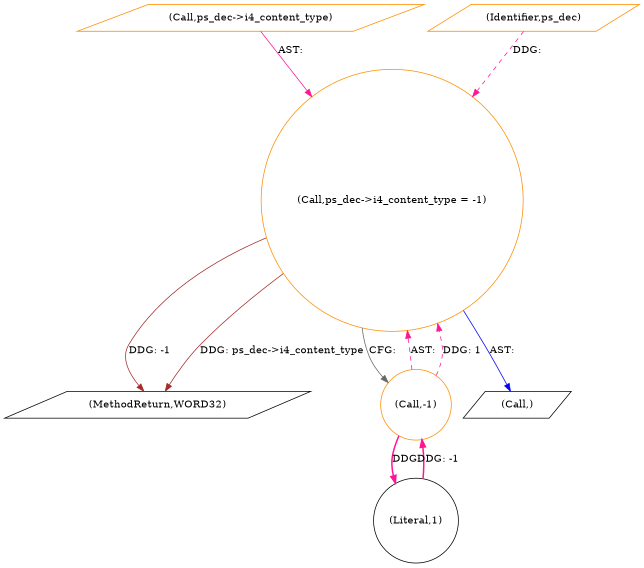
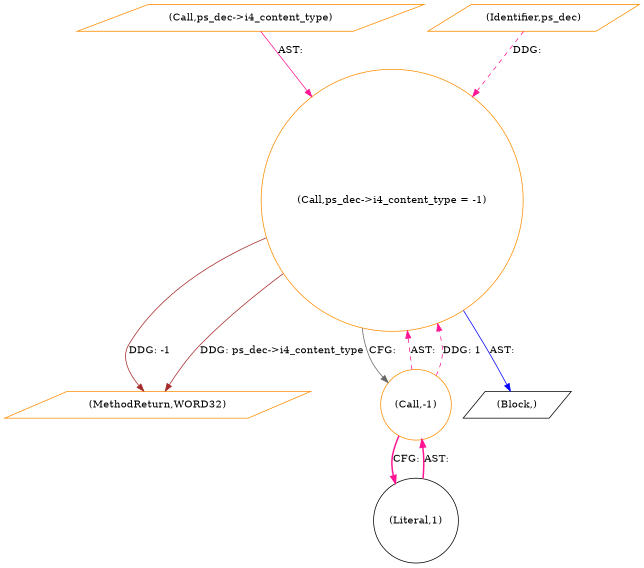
(158, 405) -> (158, 405)
(517, 405) -> (517, 405)
(408, 459) -> (408, 459)
(438, 459) -> (438, 459)
